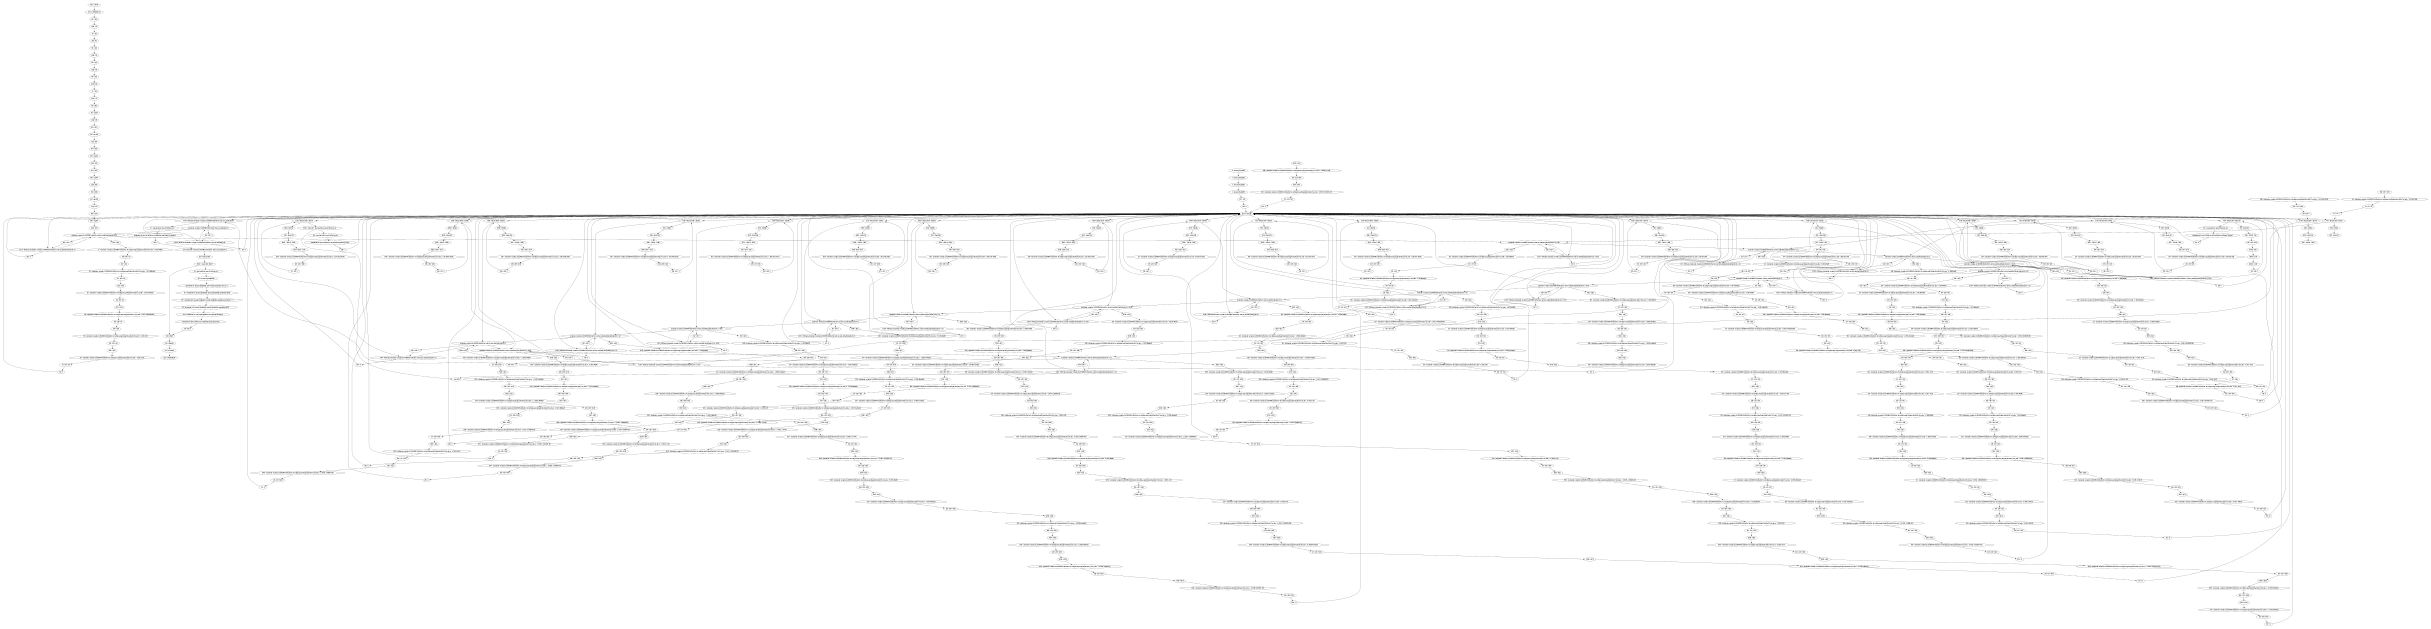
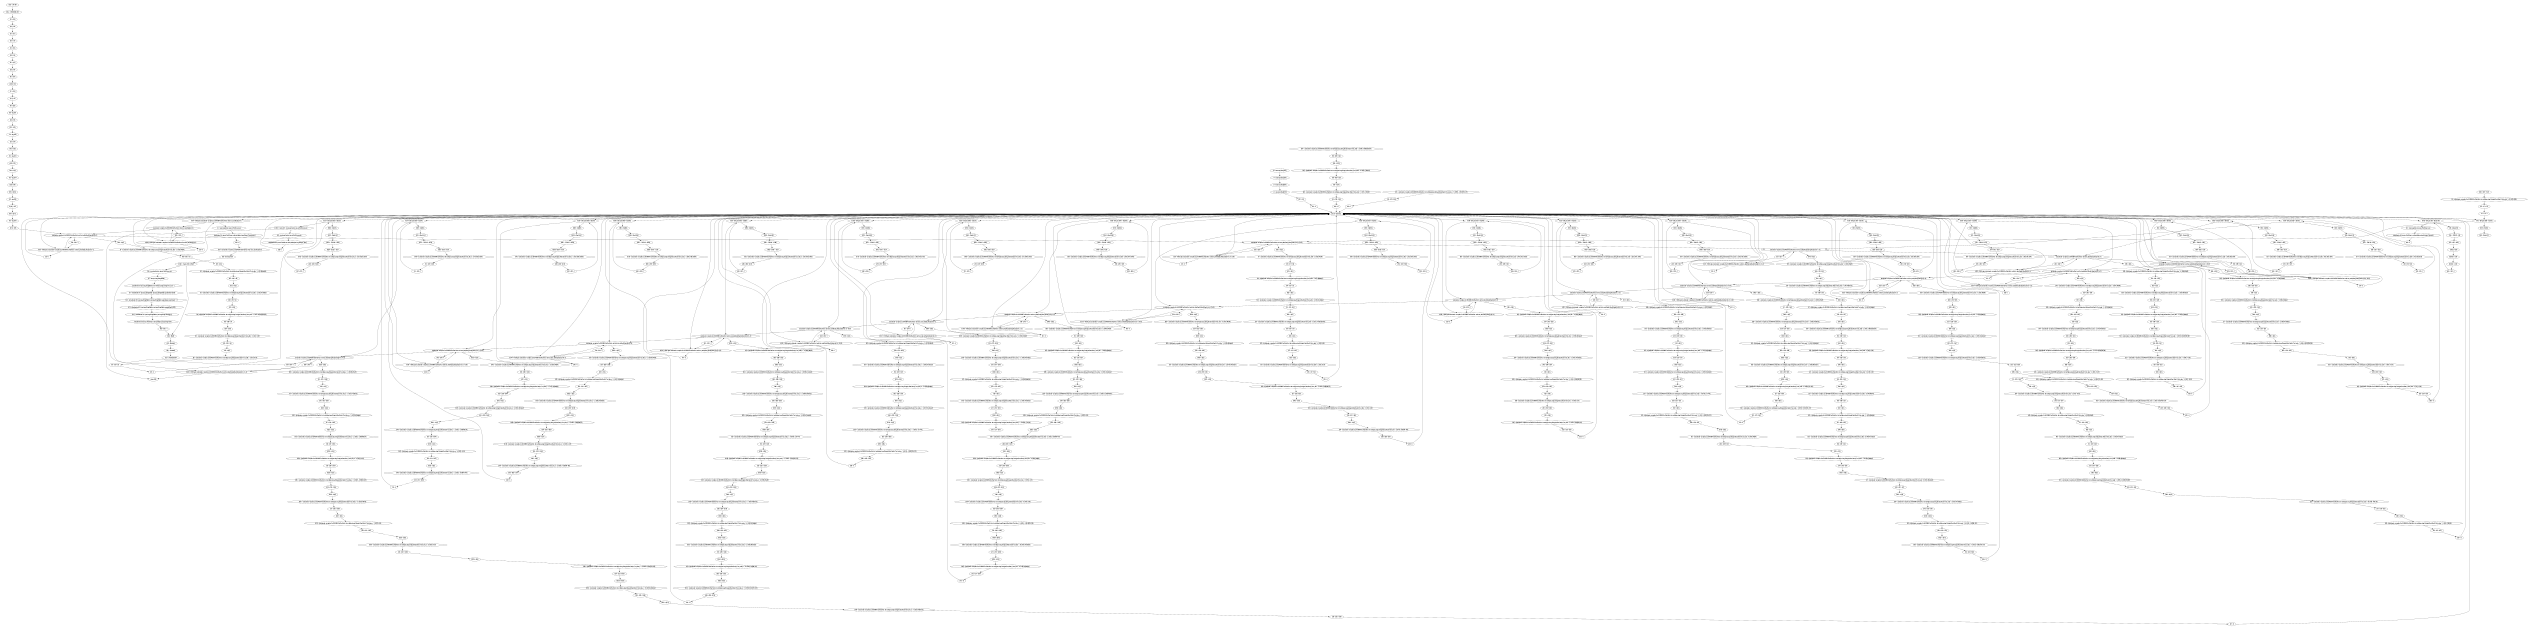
none -> (443, 250)
none -> (1784, 372)
(573, 437) -> none
(1996, 451) -> none
